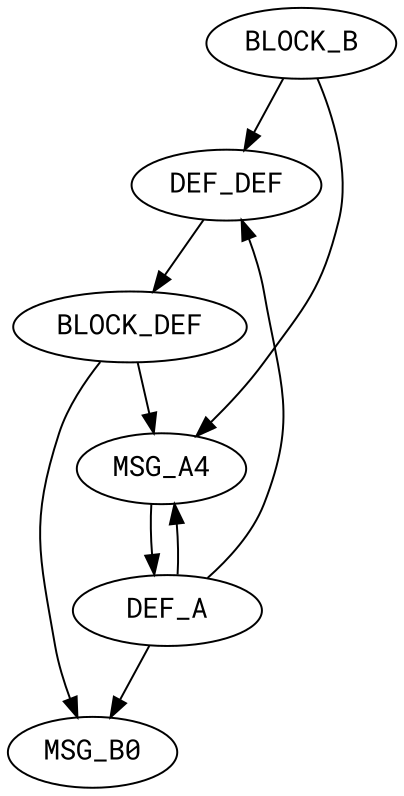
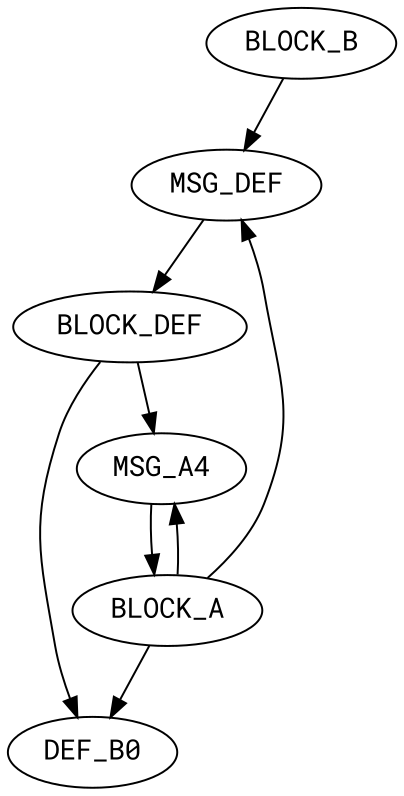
(226, 185) -> (226, 185)
(325, 266) -> none
(167, 611) -> (167, 611)
(93, 752) -> (93, 752)
